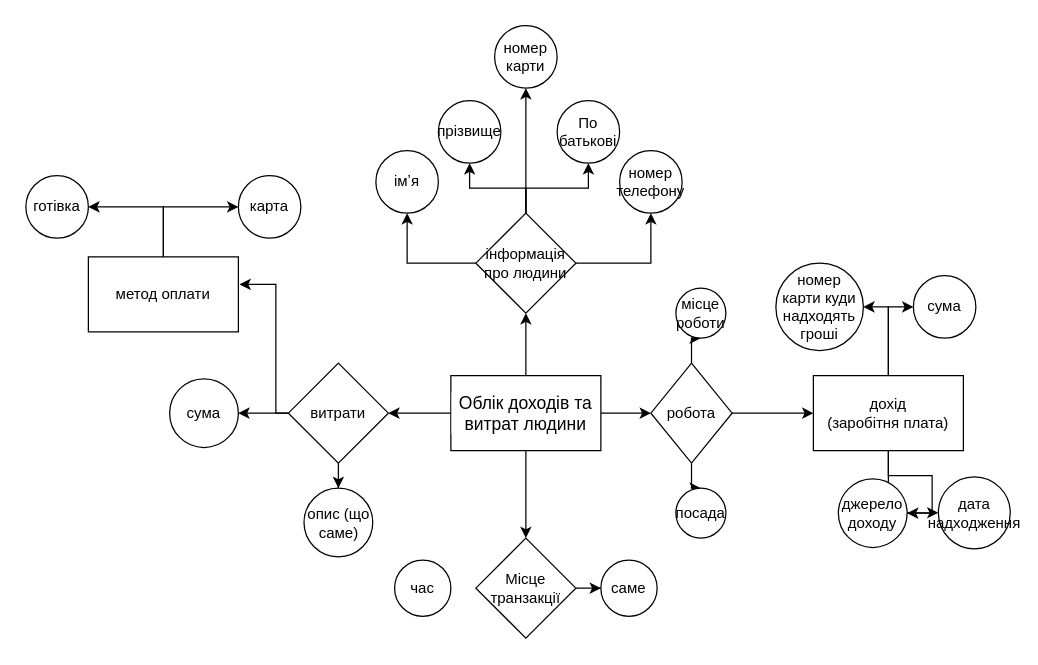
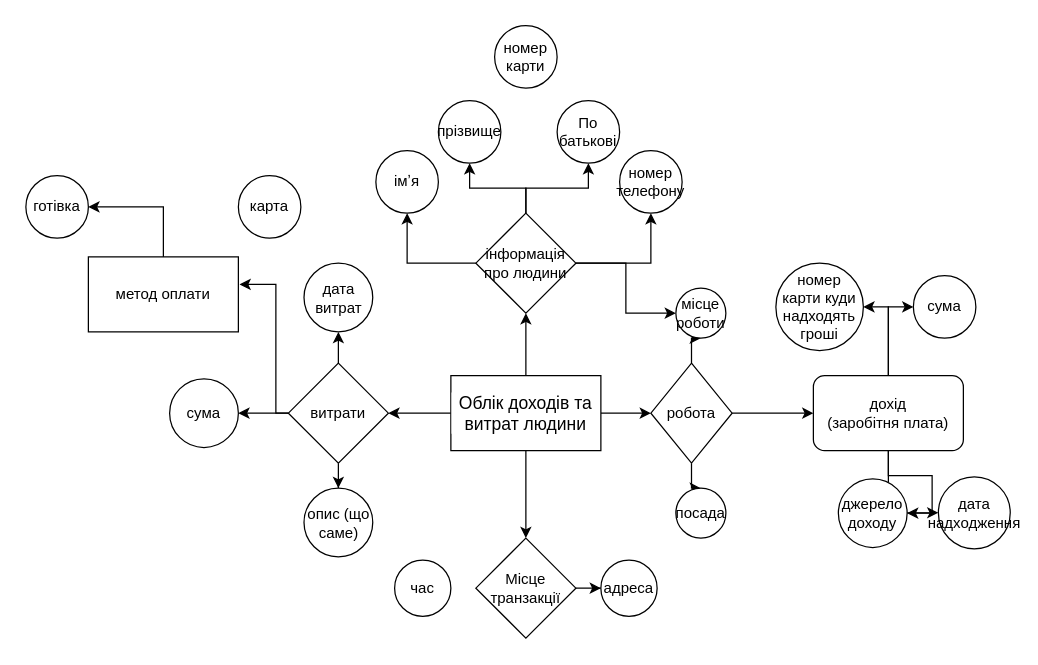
(526, 141) -> (626, 310)
(197, 207) -> none
none -> (338, 298)
none -> (338, 343)
(888, 413) -> (888, 413)
(629, 588) -> (629, 588)
